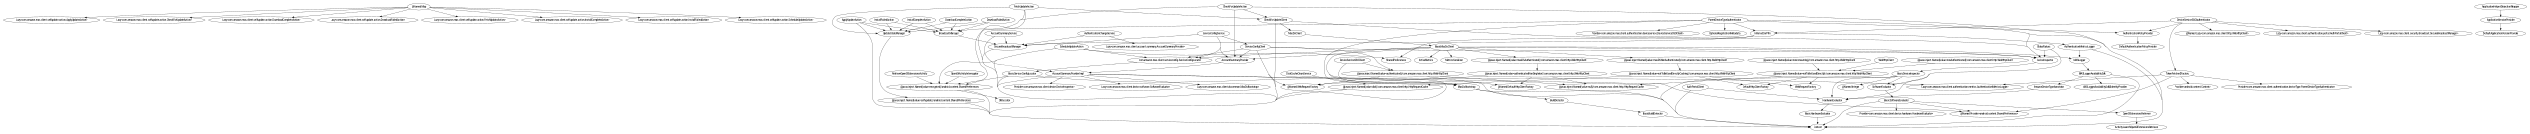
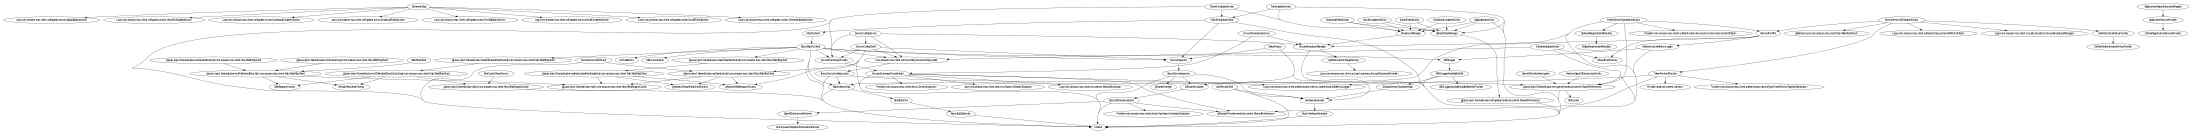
(1888, 23) -> none
(1931, 27) -> none
(1054, 40) -> (1327, 53)
none -> (1596, 47)
